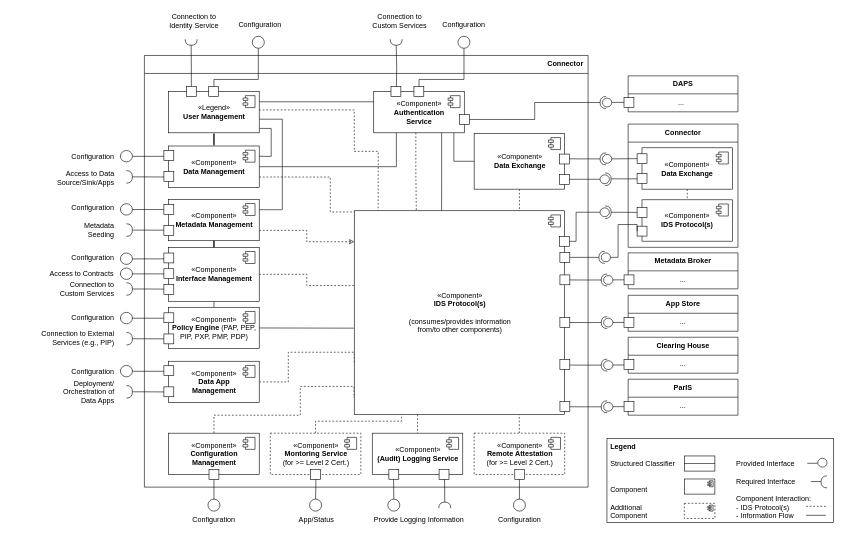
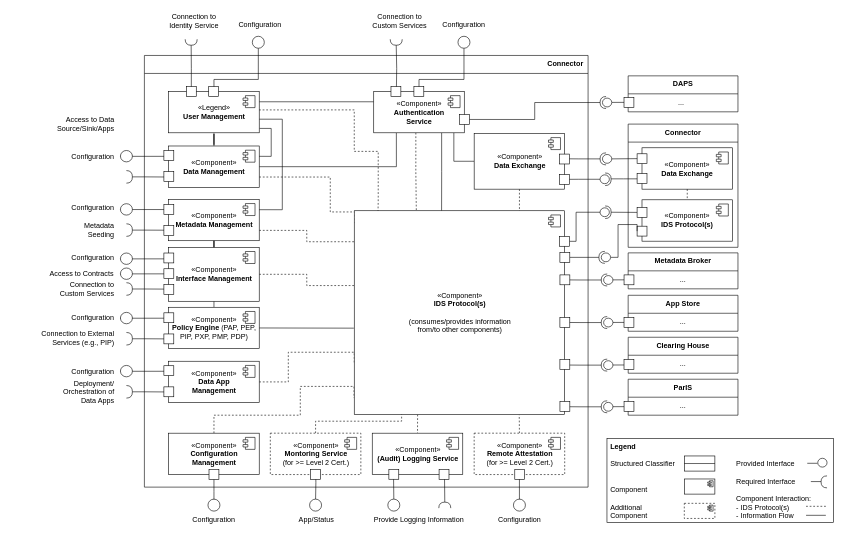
(82, 178) -> (82, 124)
(348, 242) -> (350, 242)
